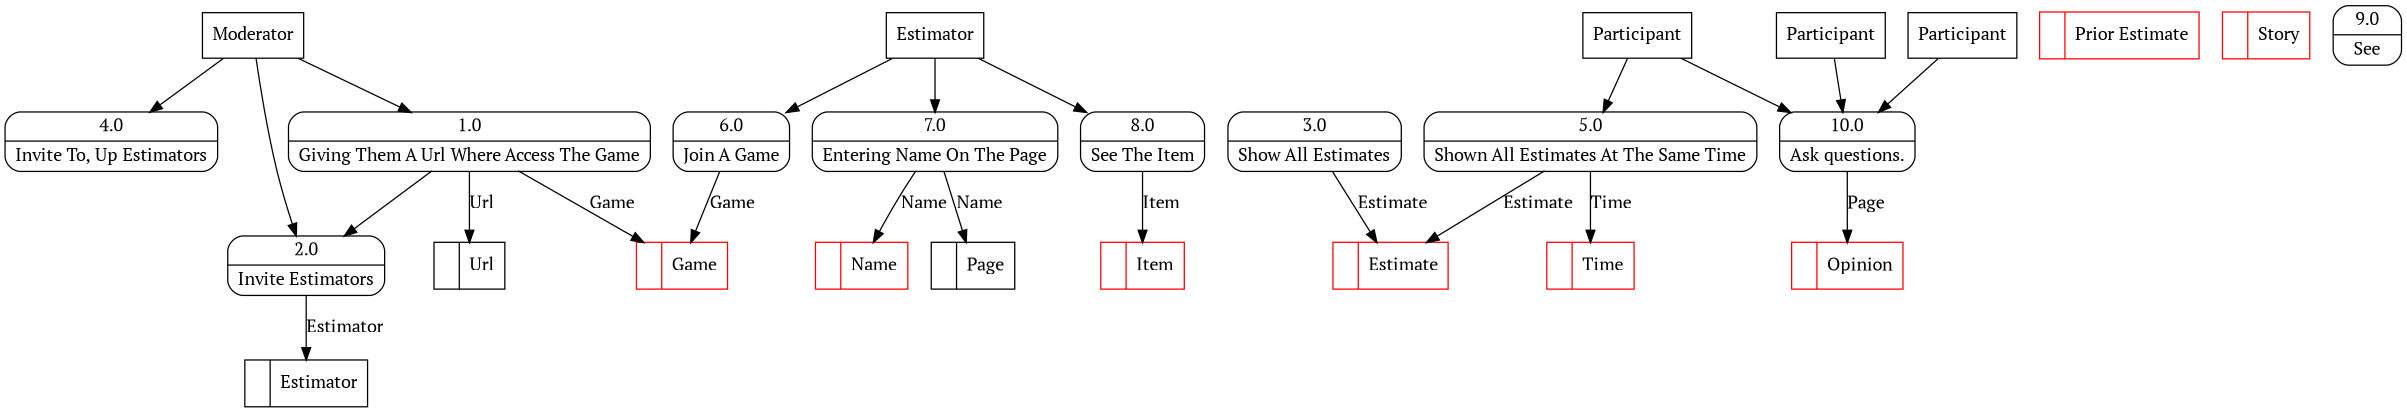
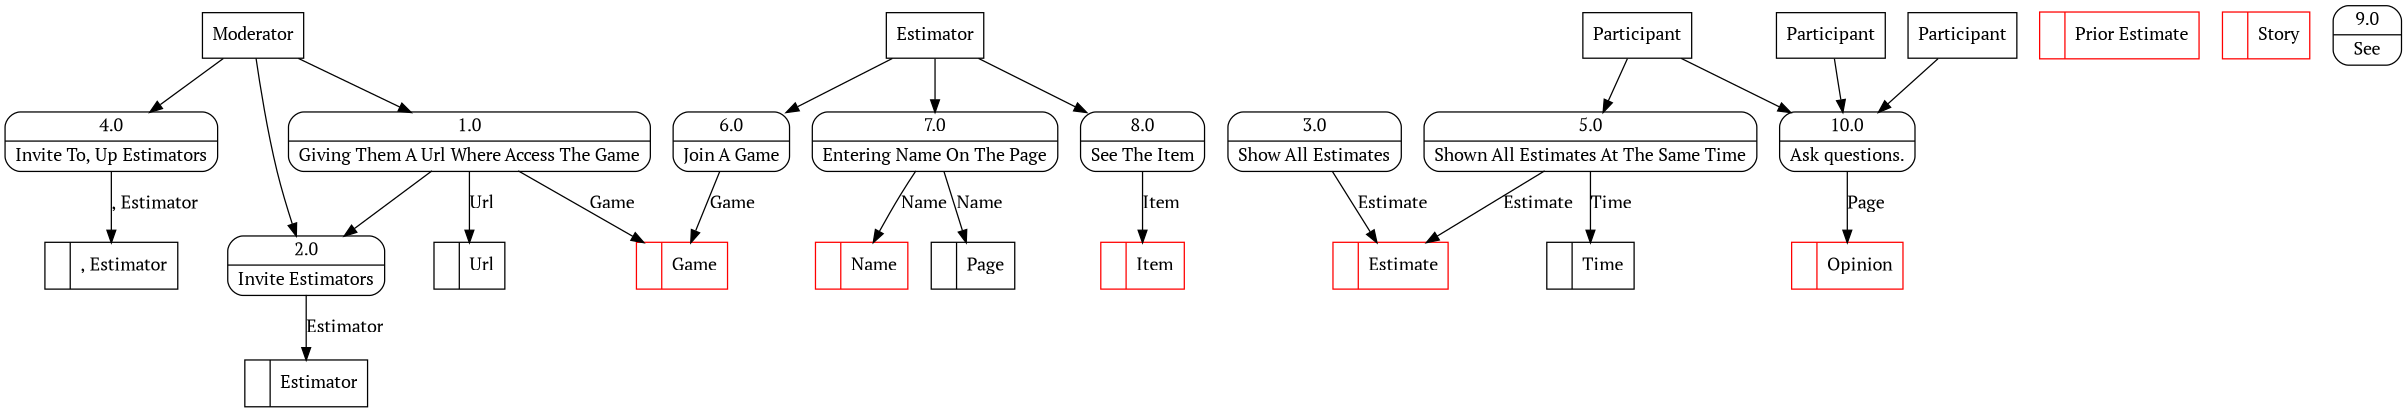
none -> (111, 266)
(1590, 266) -> (1590, 266)
